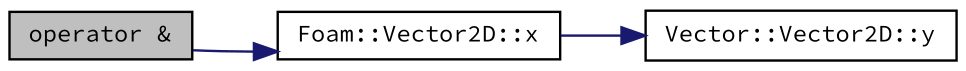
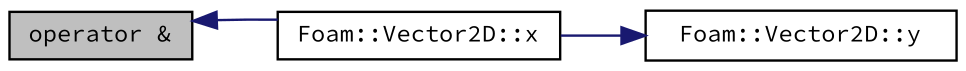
(801, 36) -> (801, 36)
(223, 51) -> (247, 20)
